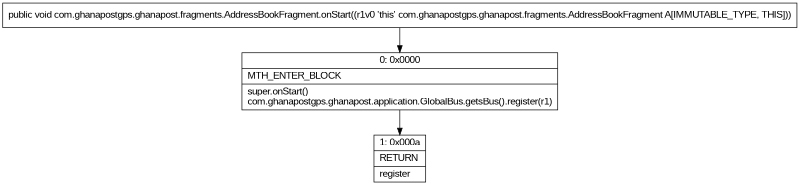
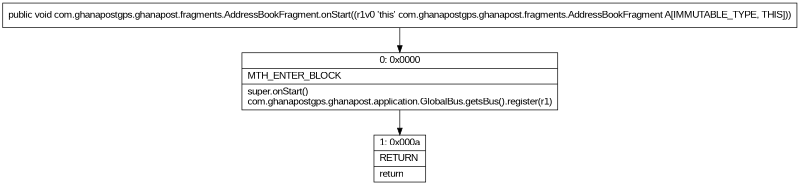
(395, 174) -> (392, 174)
